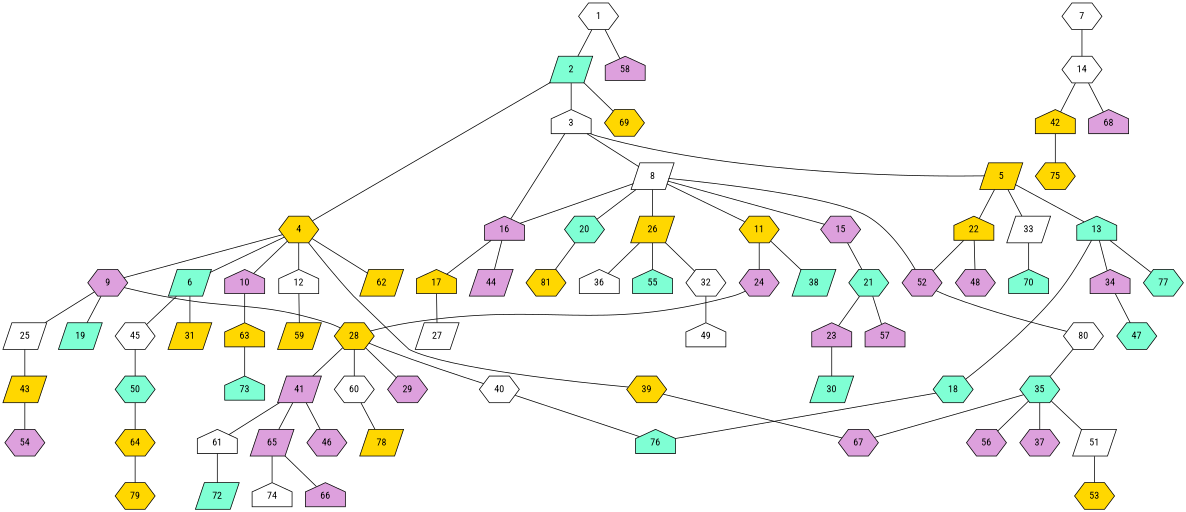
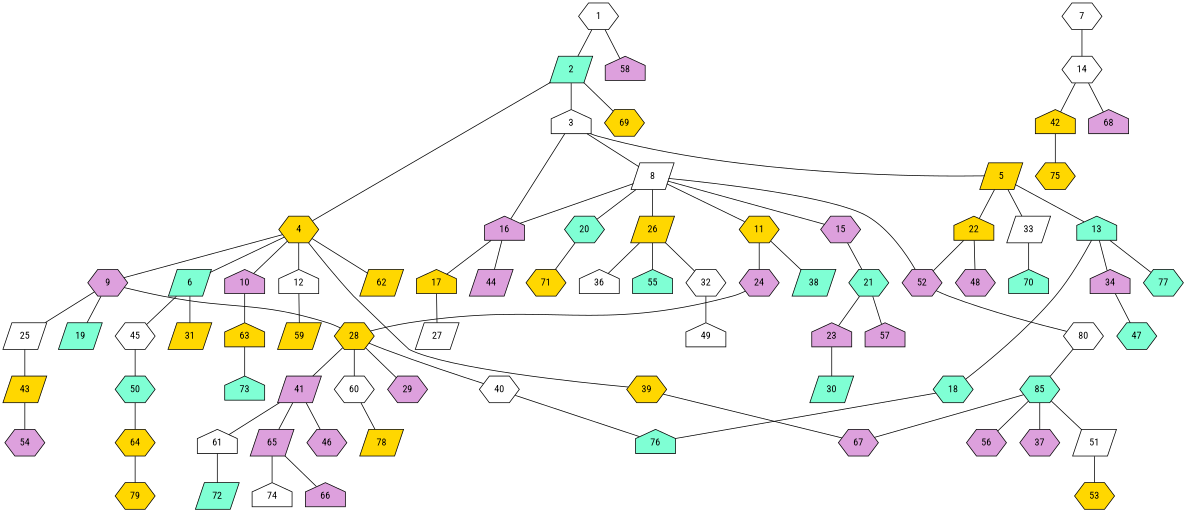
(546, 283) -> (546, 283)
(1040, 389) -> (1040, 389)
